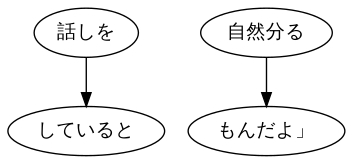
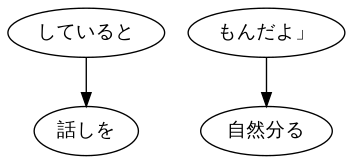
(86, 75) -> (86, 75)
(266, 75) -> (266, 75)
